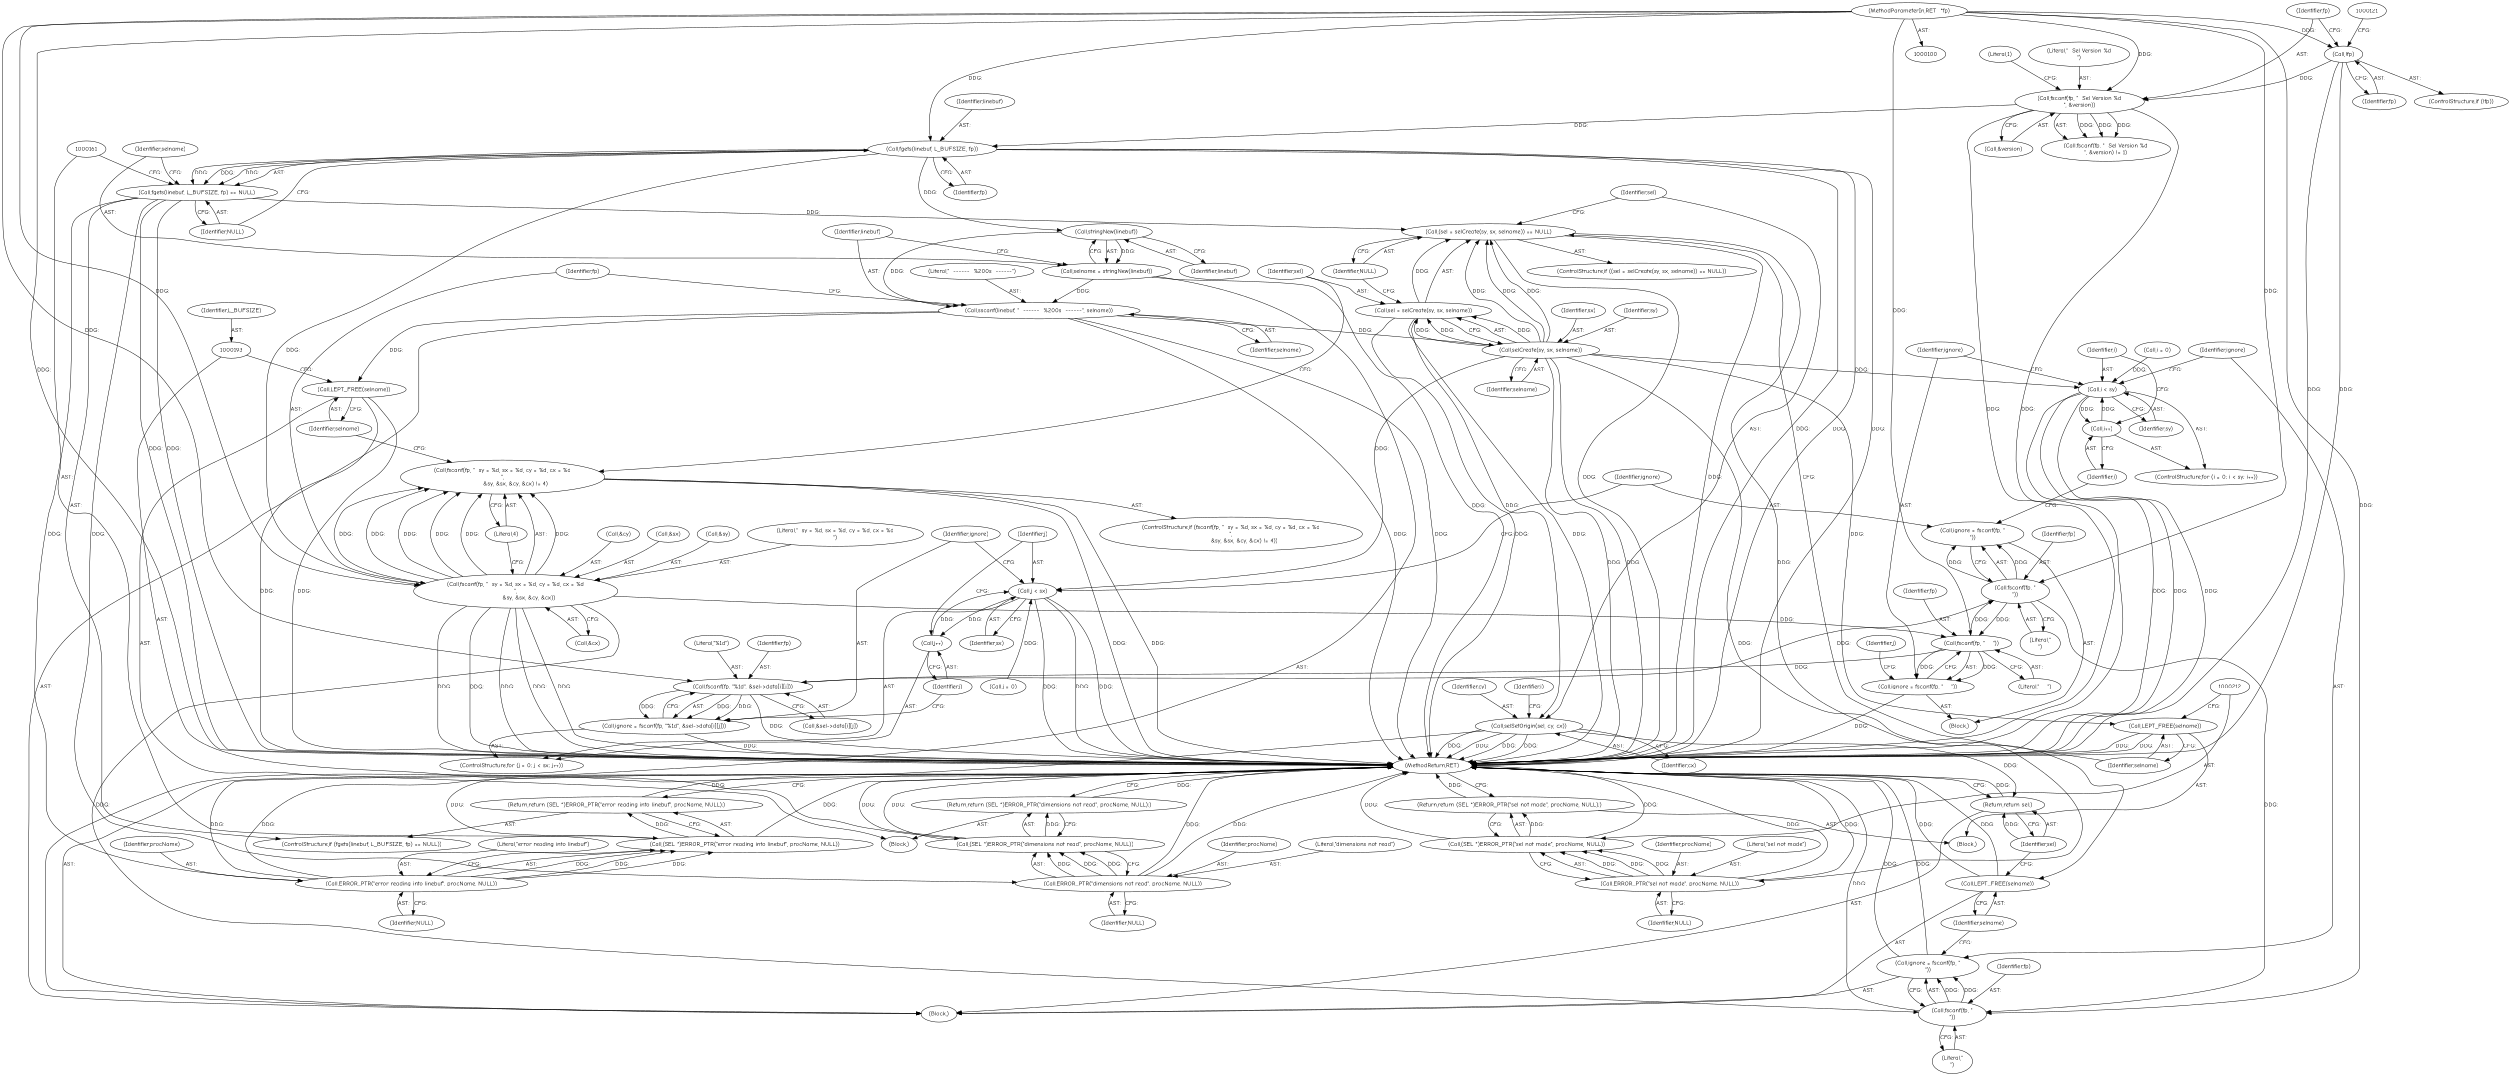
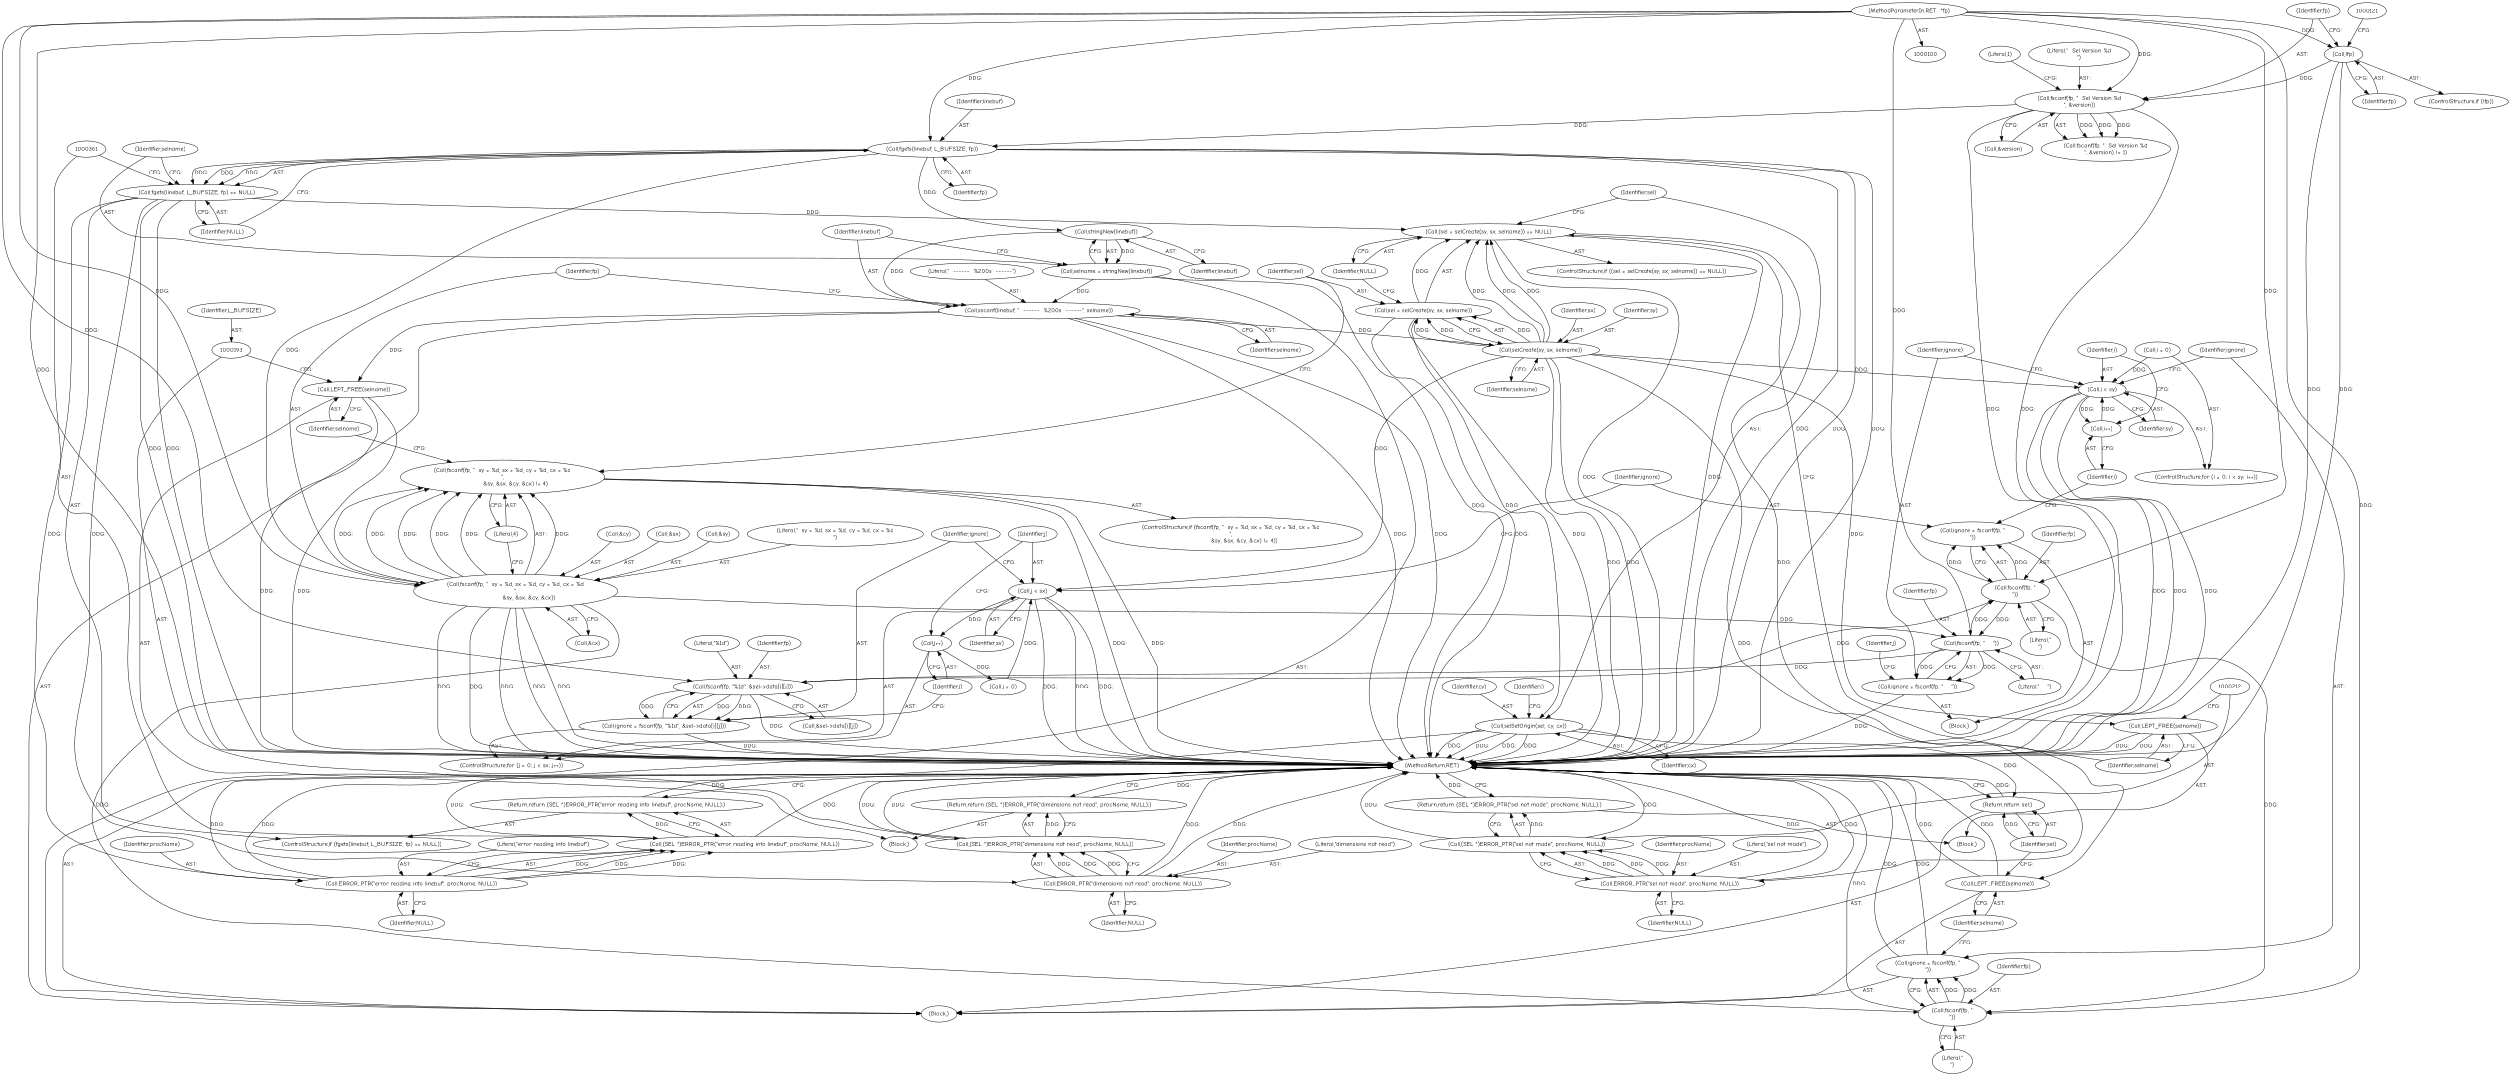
(86, 149) -> (86, 149)
(2150, 451) -> (2208, 404)
(961, 603) -> (966, 664)
